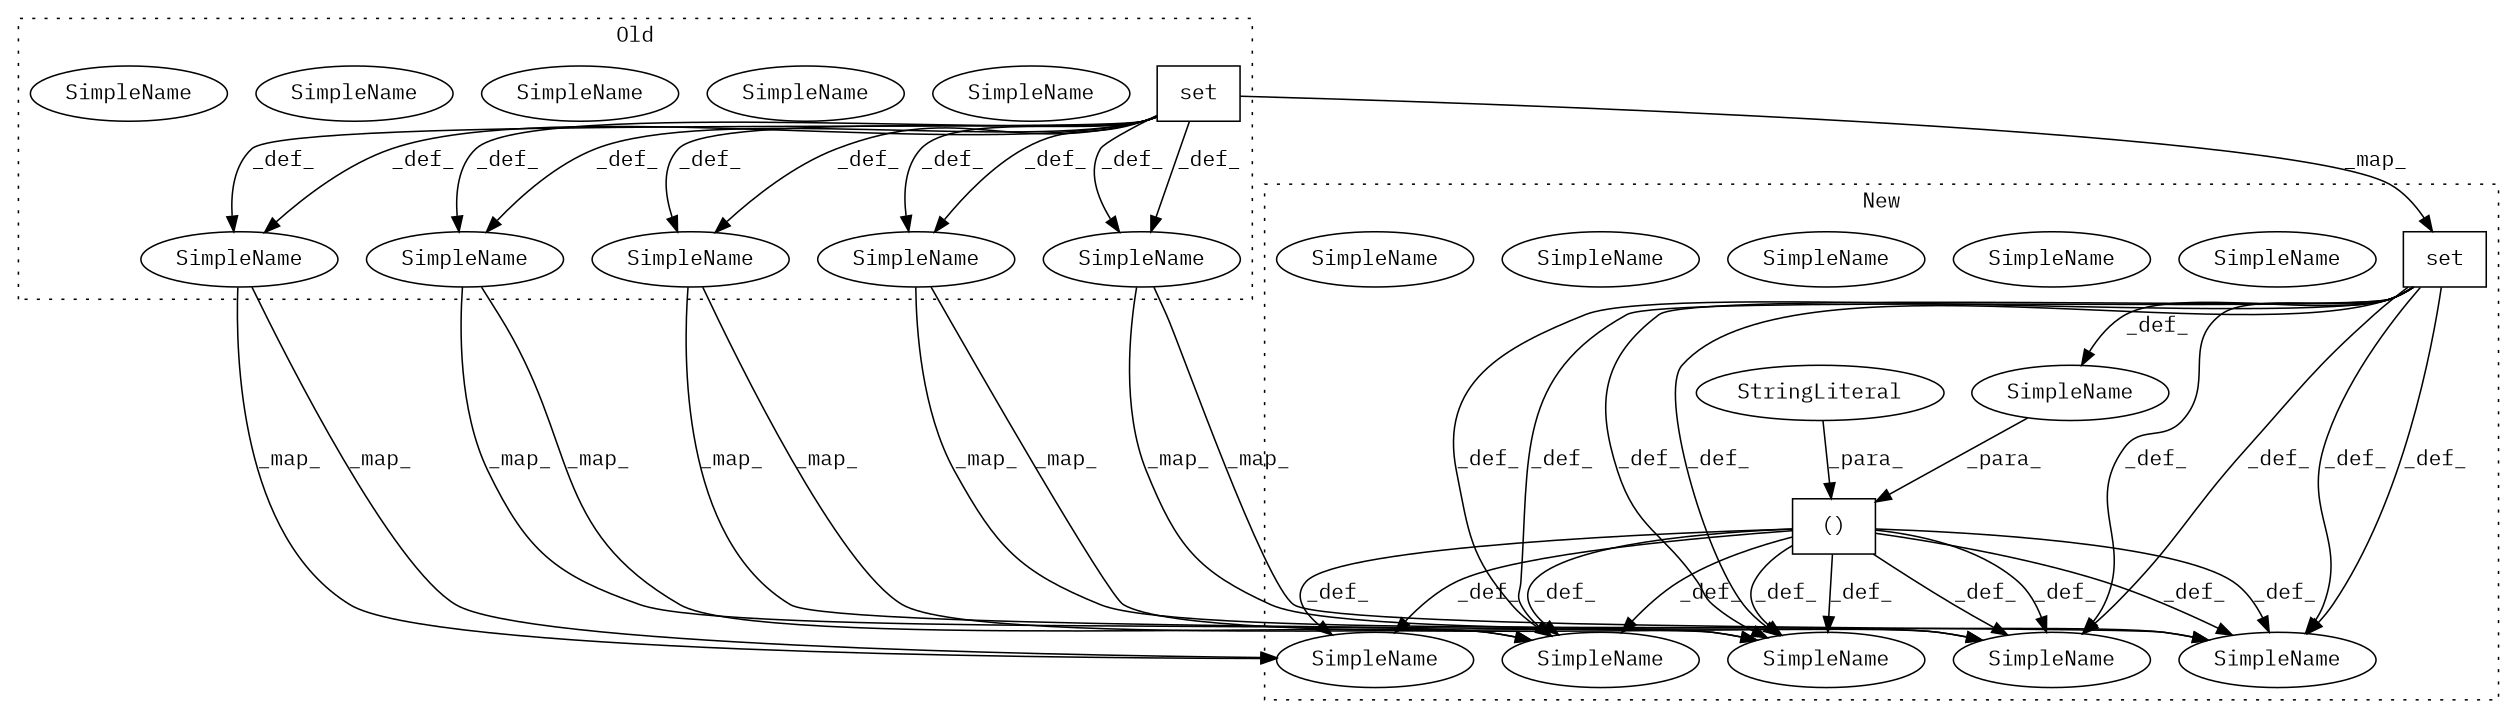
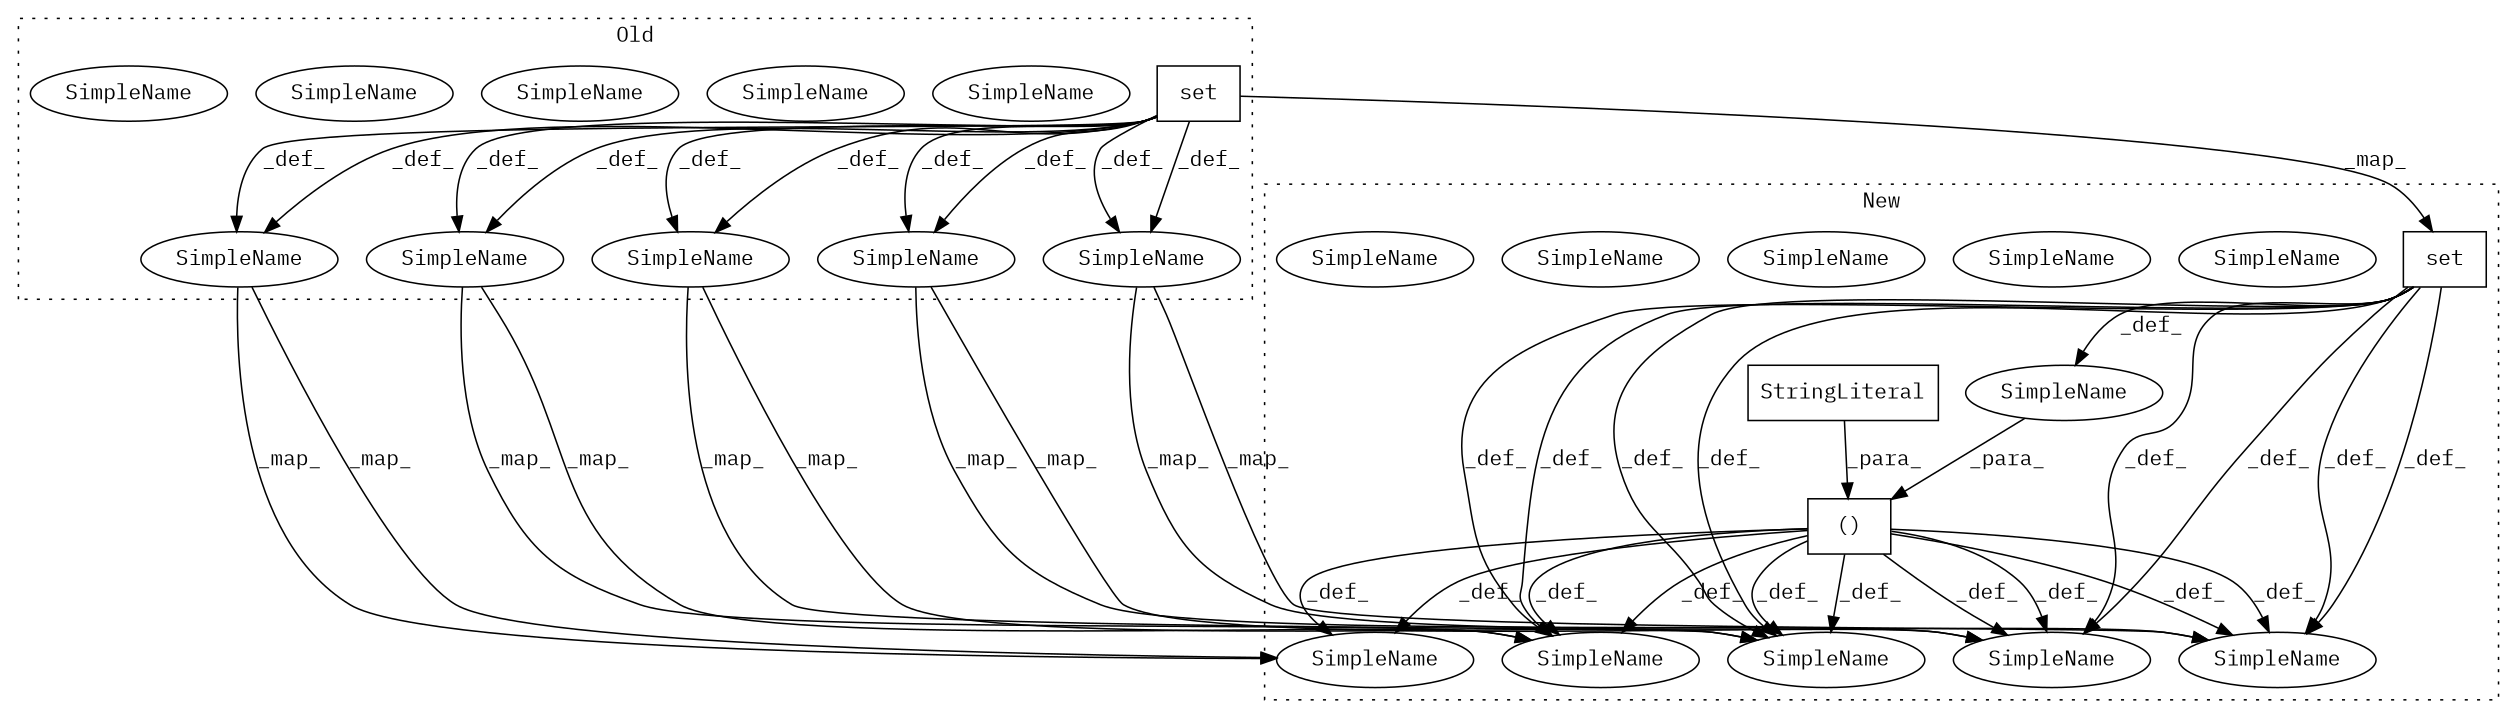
(1820, 393) -> (1843, 393)
